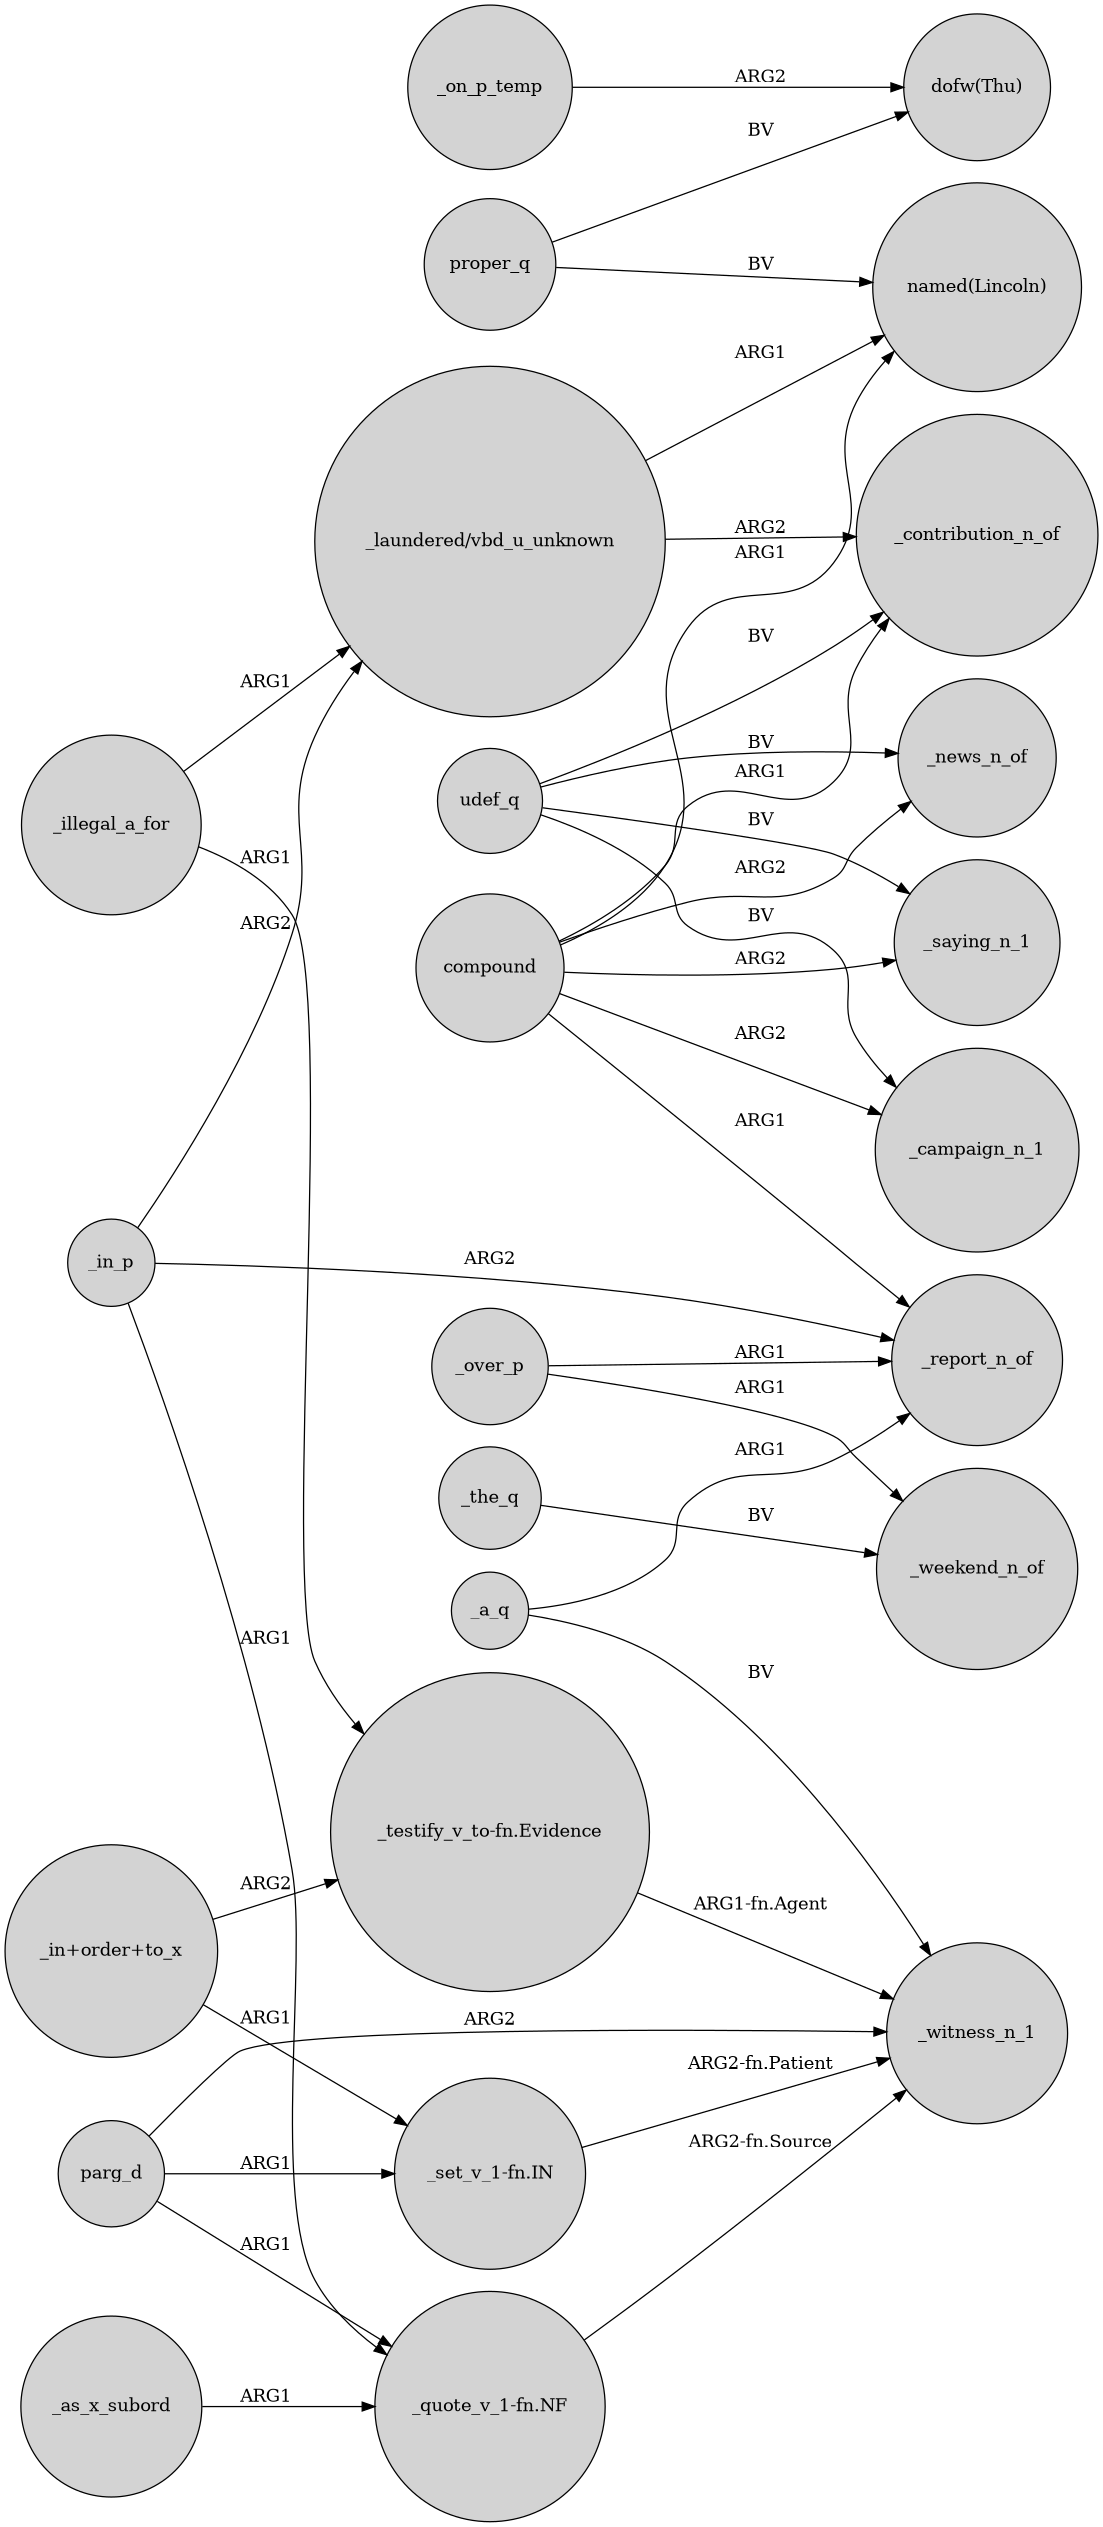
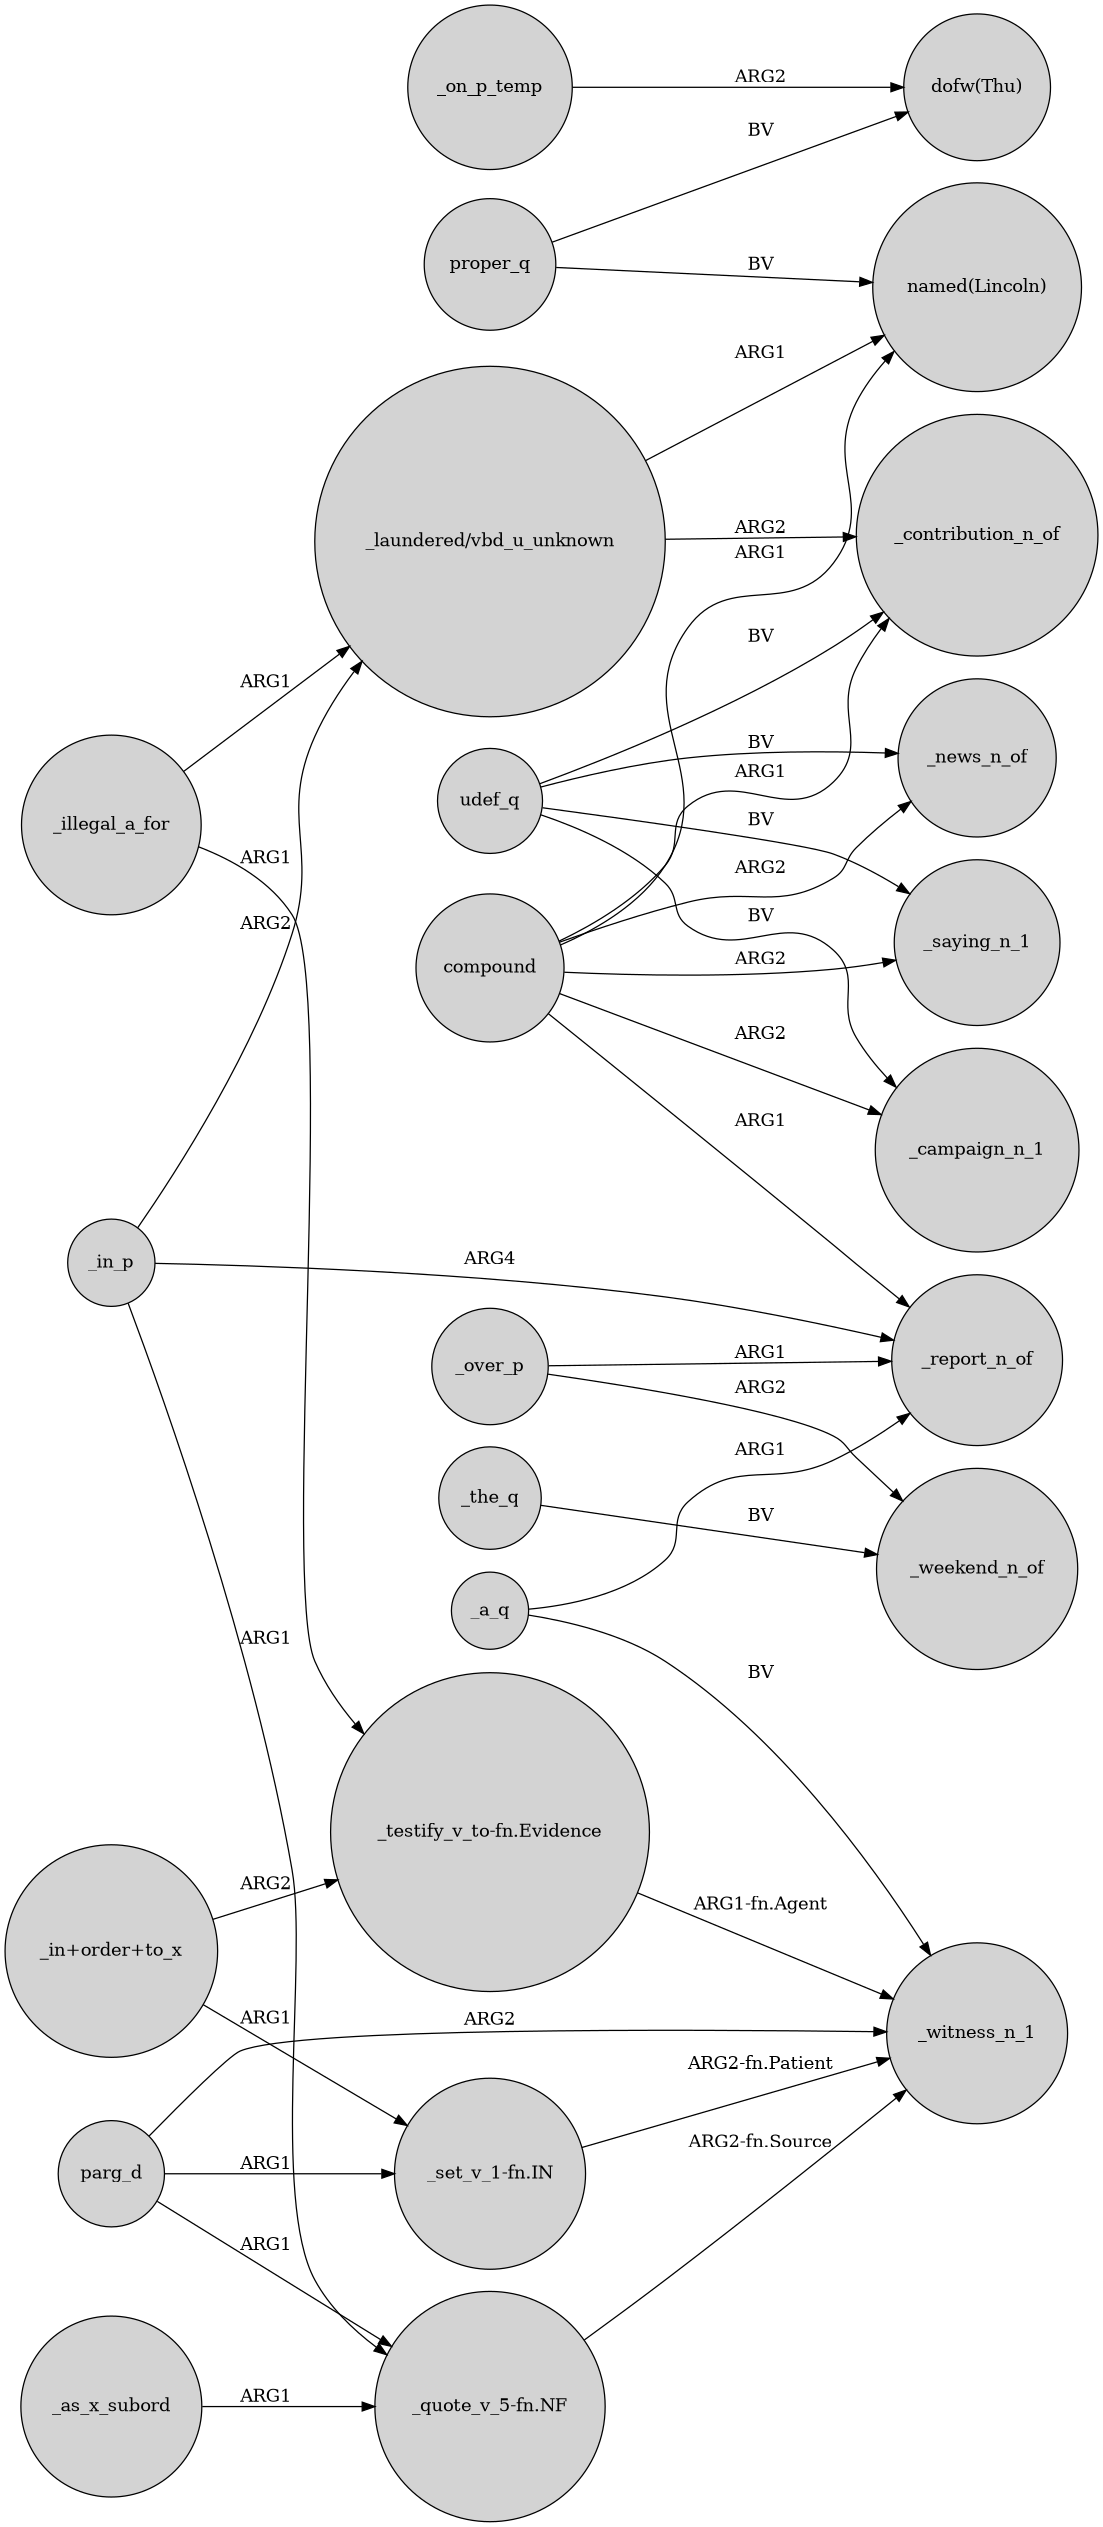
(490, 1260) -> (490, 1260)
(761, 1389) -> (761, 1389)
(490, 2407) -> (490, 2407)
